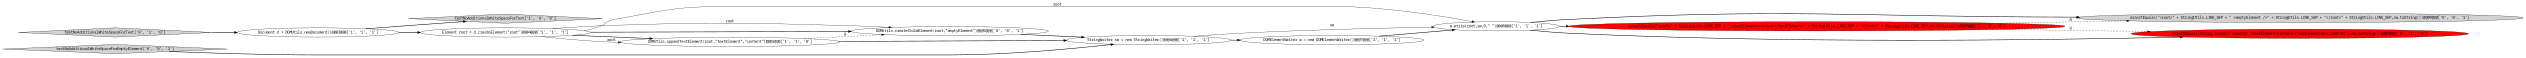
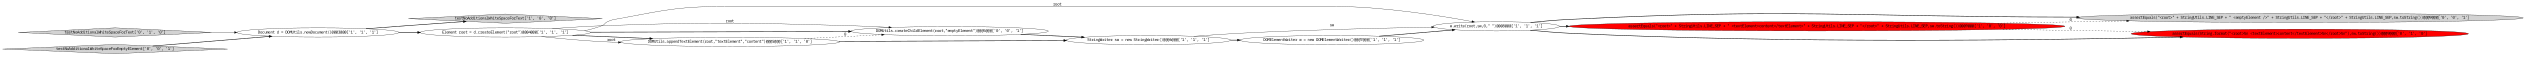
(223, 32) -> (223, 32)
(640, 55) -> (211, 41)
